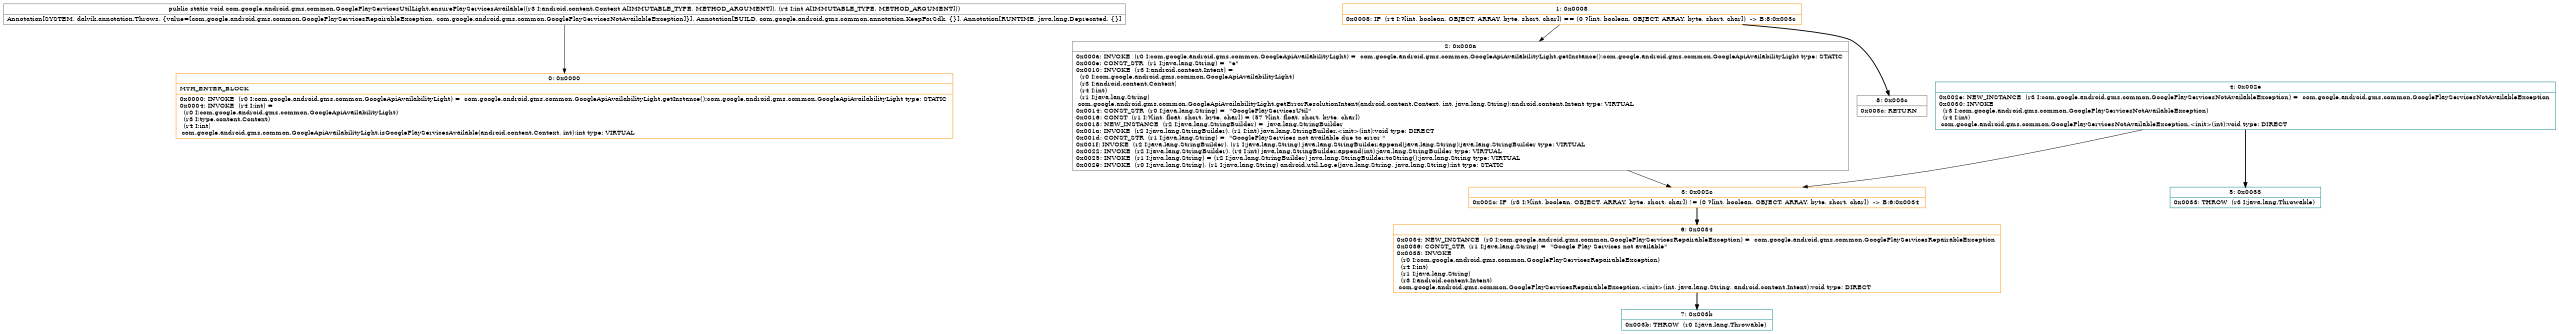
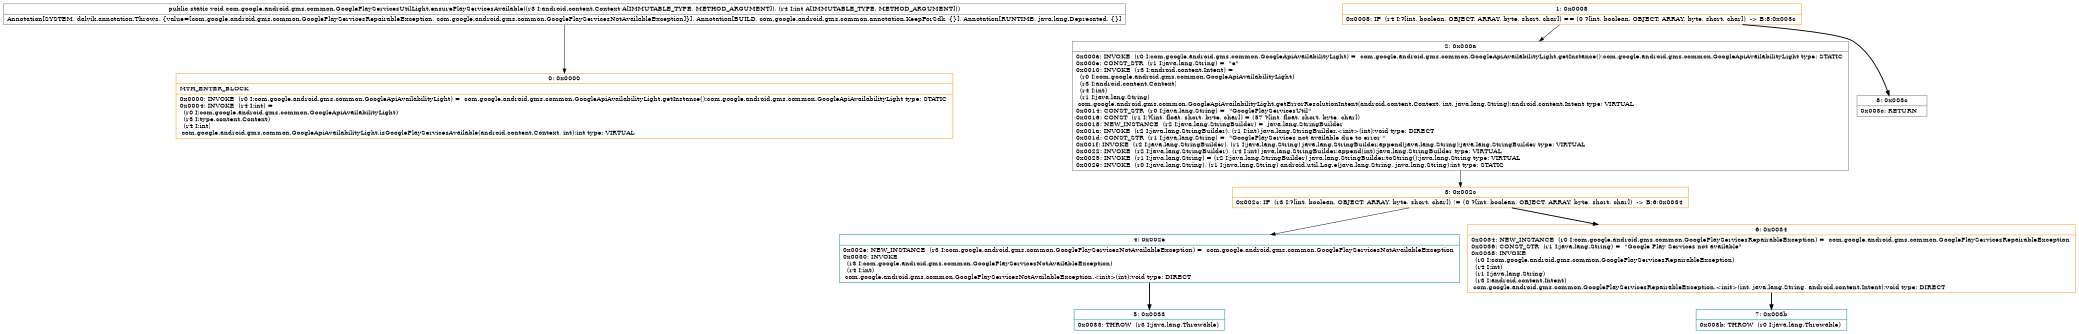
(1976, 163) -> (1342, 221)
